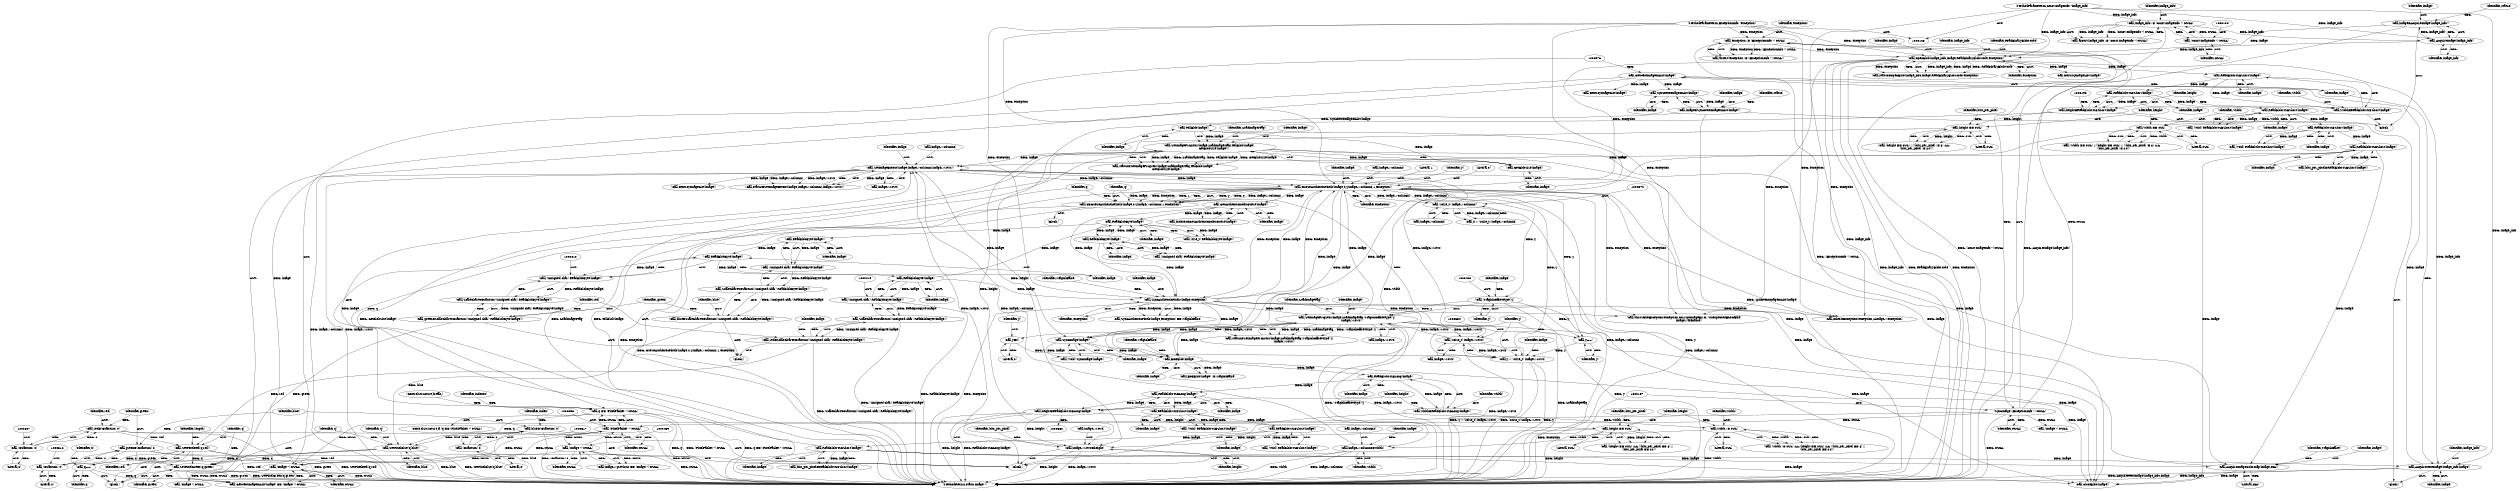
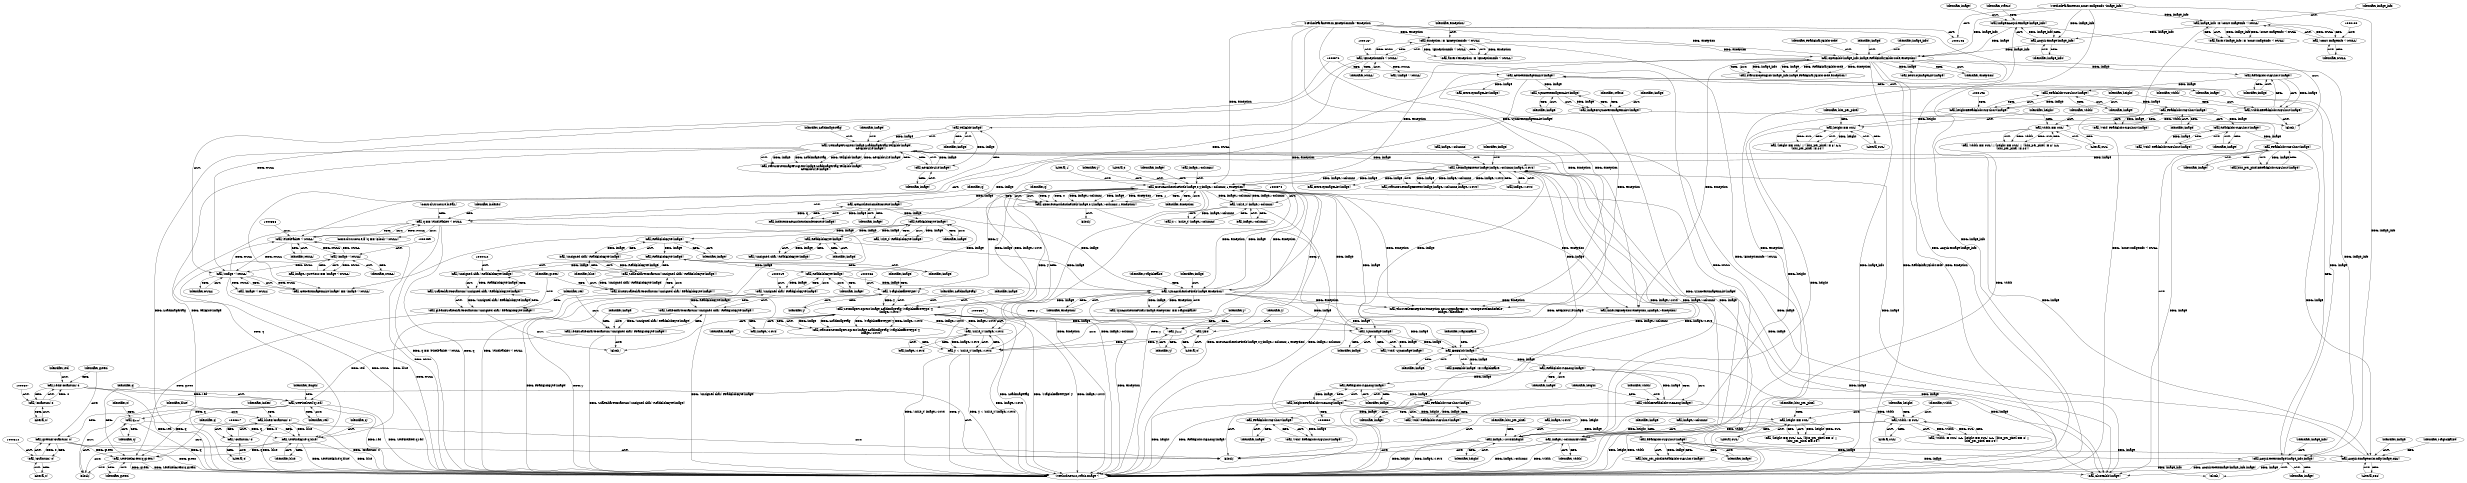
(2020, 412) -> (1377, 58)
(447, 429) -> (368, 239)
(228, 457) -> (211, 425)
(1340, 482) -> (1753, 236)
